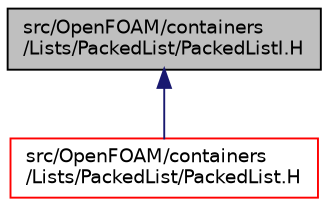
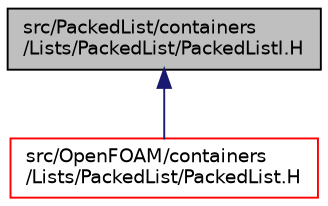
(164, 39) -> (164, 39)
